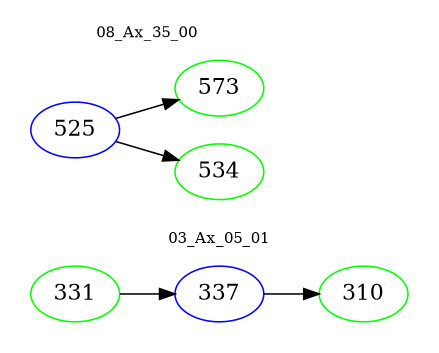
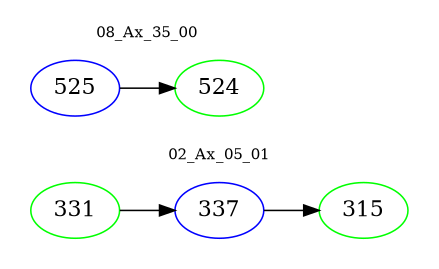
(219, 88) -> none
(219, 172) -> (219, 88)
(219, 239) -> (219, 155)
(364, 294) -> (364, 210)
